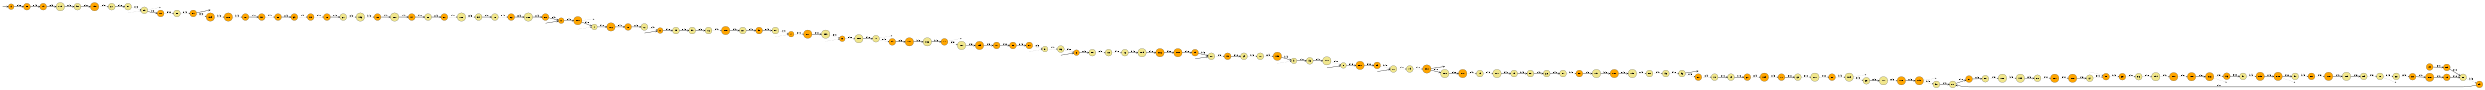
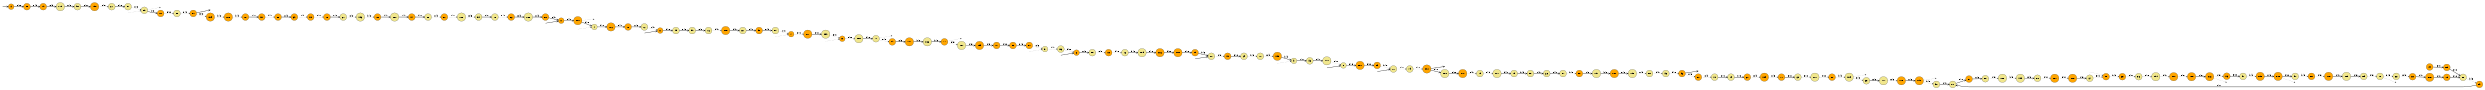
(436, 17) -> (436, 17)
(1109, 53) -> (1109, 53)
(1682, 74) -> (1682, 74)
